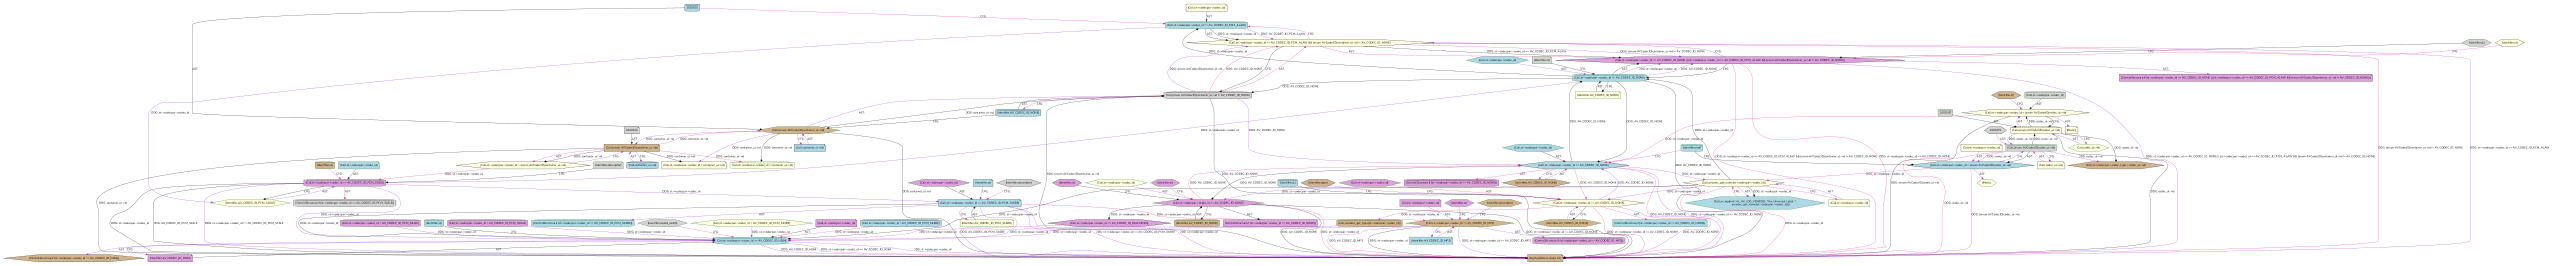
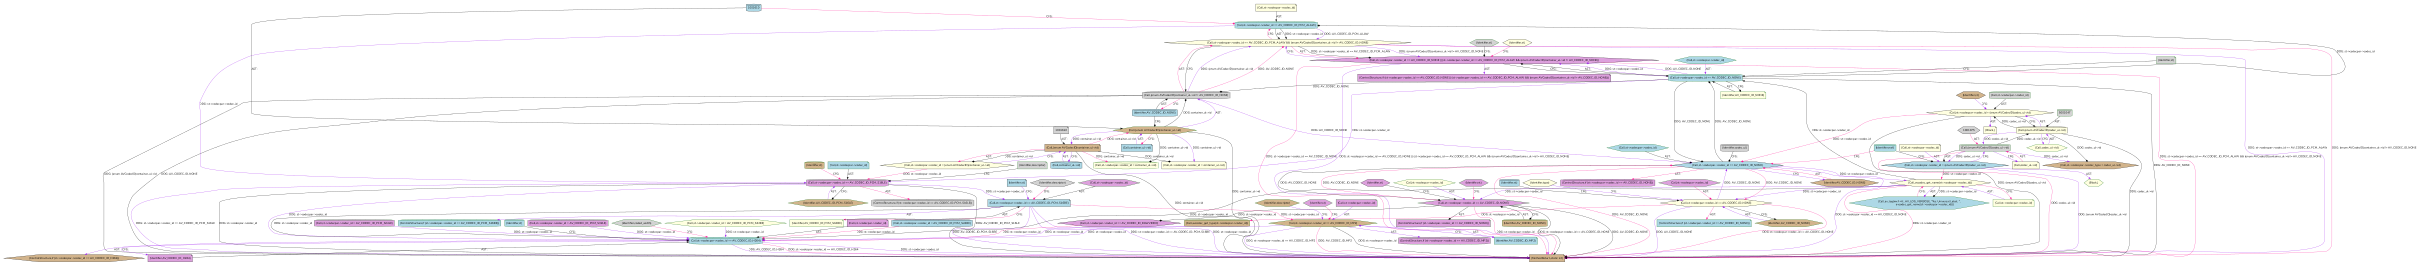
(585, 63) -> (373, 45)
none -> (1735, 148)
(1318, 183) -> (1540, 183)
(250, 203) -> (828, 203)
